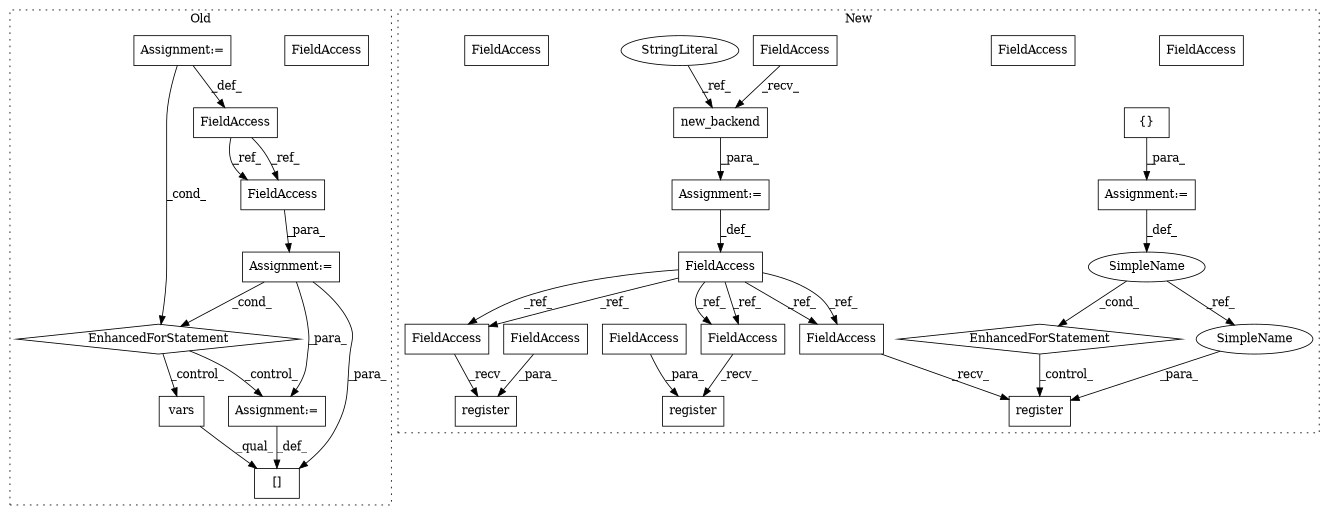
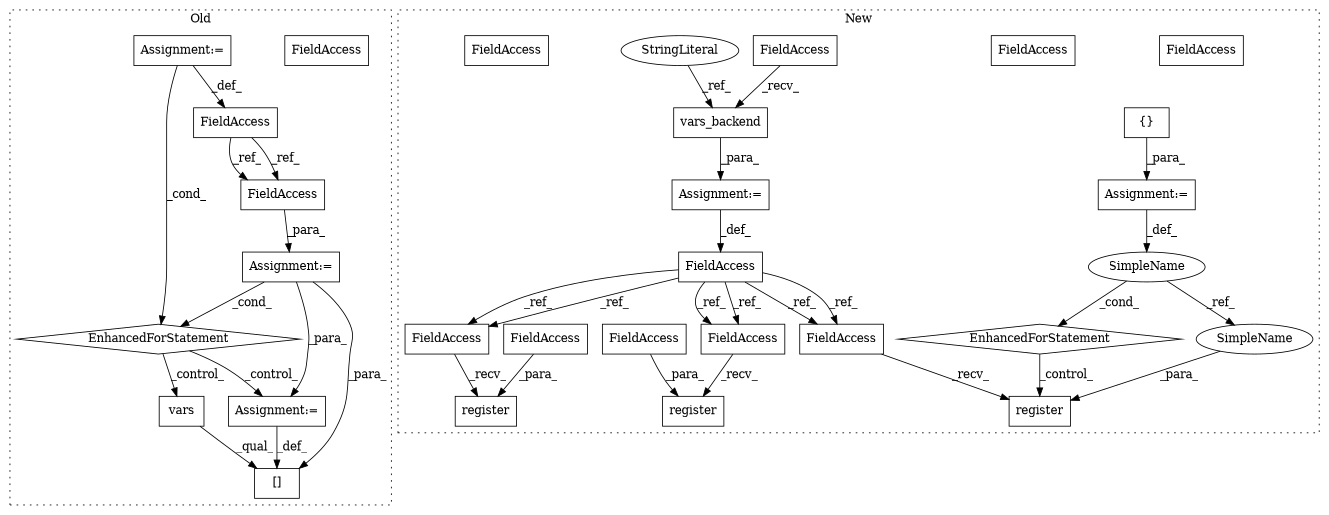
(721, 123) -> (721, 123)
